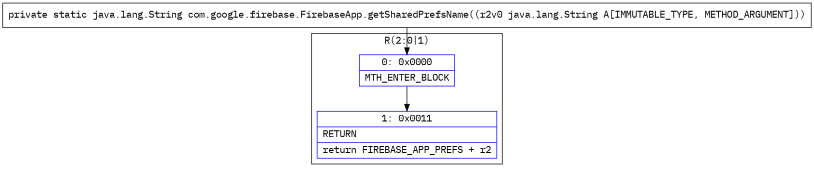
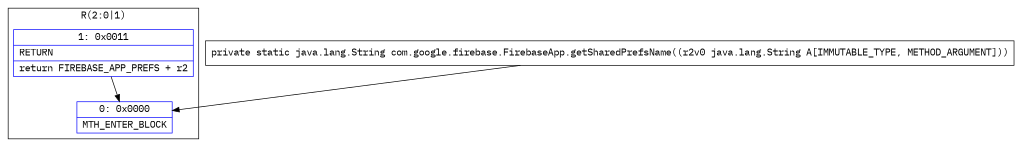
(407, 95) -> (114, 86)
